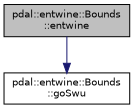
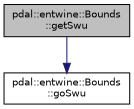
(67, 21) -> (67, 21)
